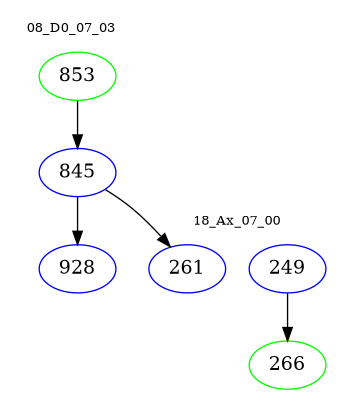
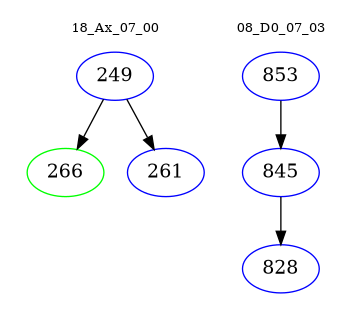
(78, 76) -> (281, 76)
(147, 222) -> (137, 118)
(78, 269) -> (281, 269)
